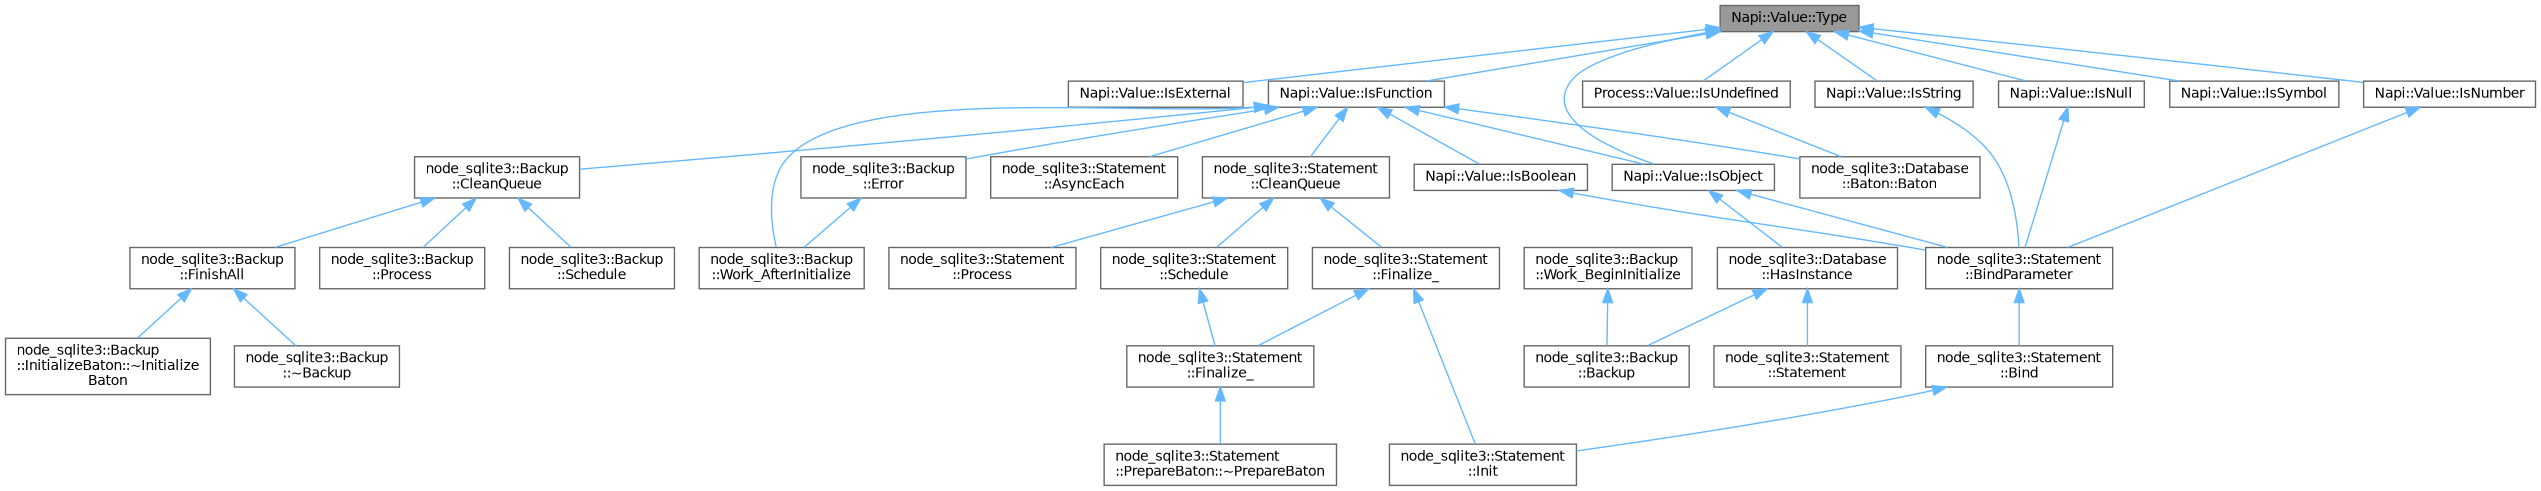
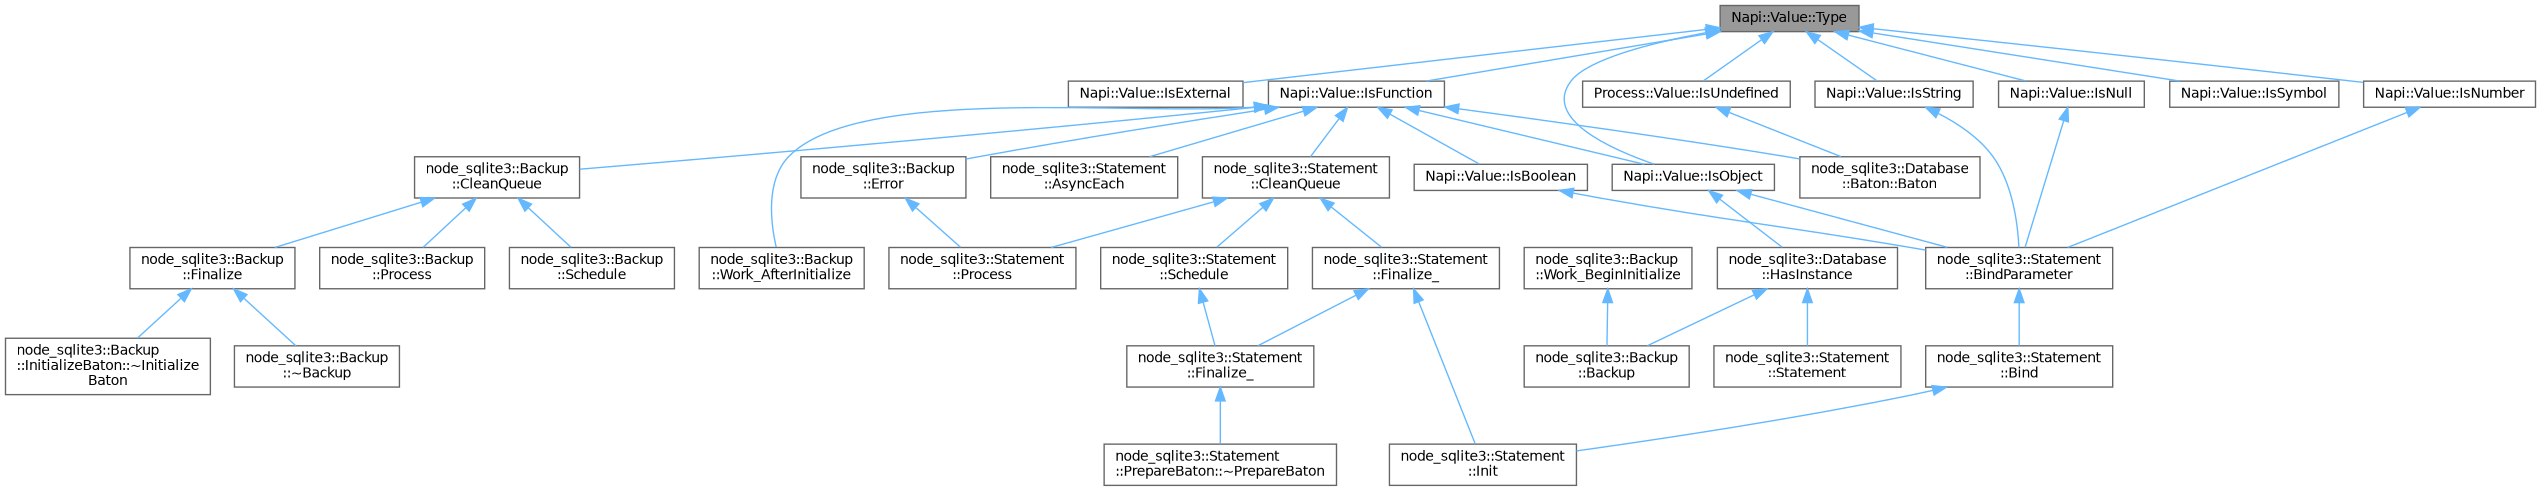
(827, 227) -> (938, 228)
(212, 268) -> (212, 268)
